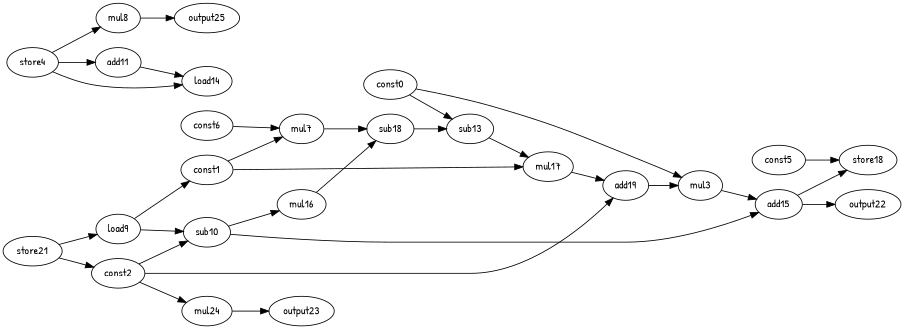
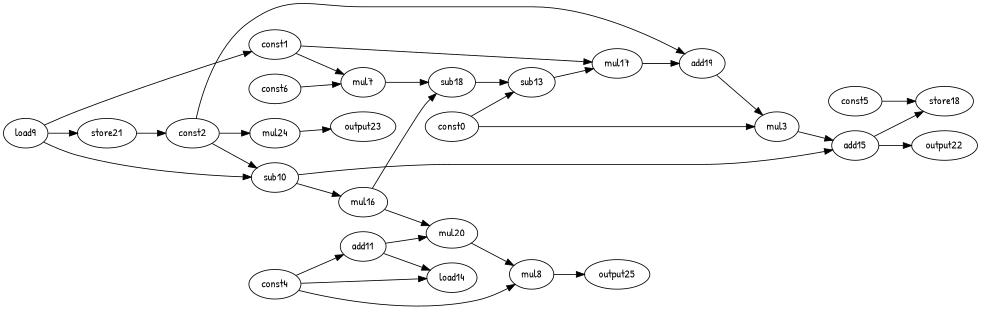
(33, 62) -> (275, 284)
none -> (452, 233)
(74, 241) -> (59, 133)
